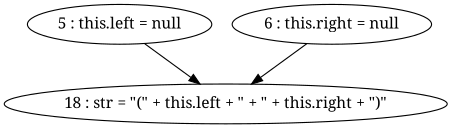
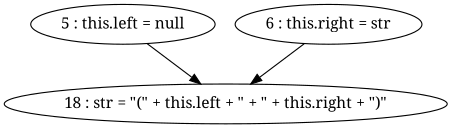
(332, 24) -> (329, 24)
